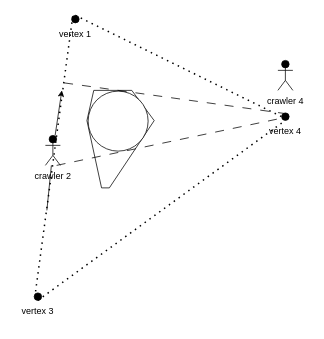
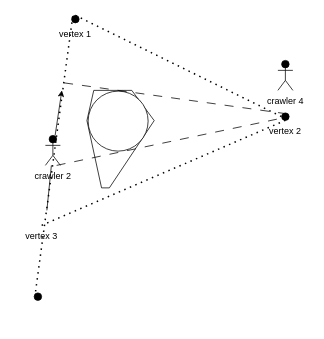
(285, 132) -> (285, 132)
(38, 312) -> (42, 237)
